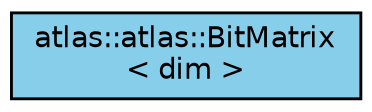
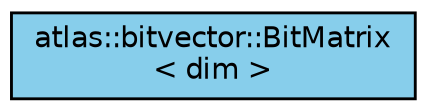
(186, 56) -> (213, 56)
